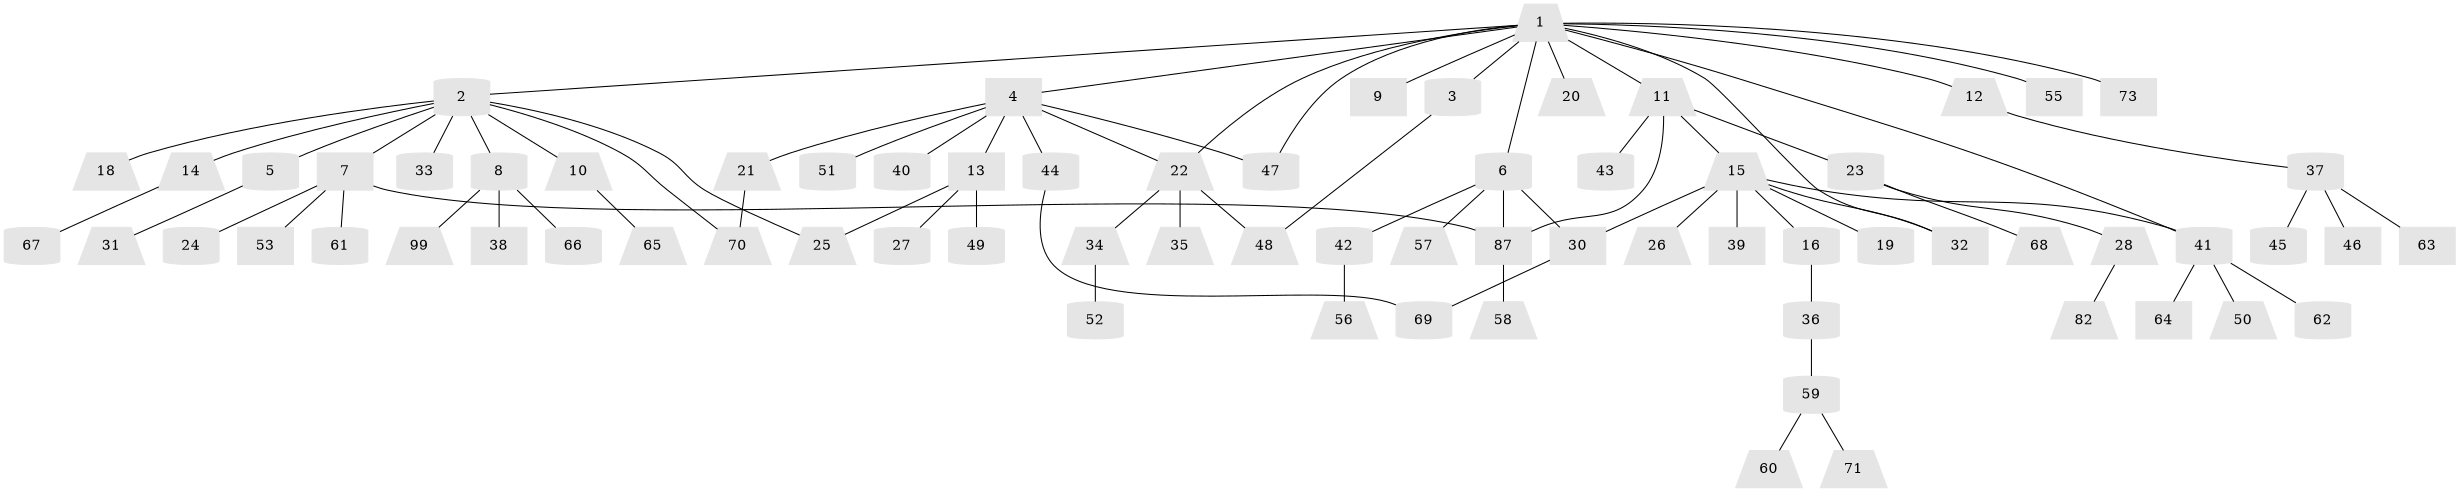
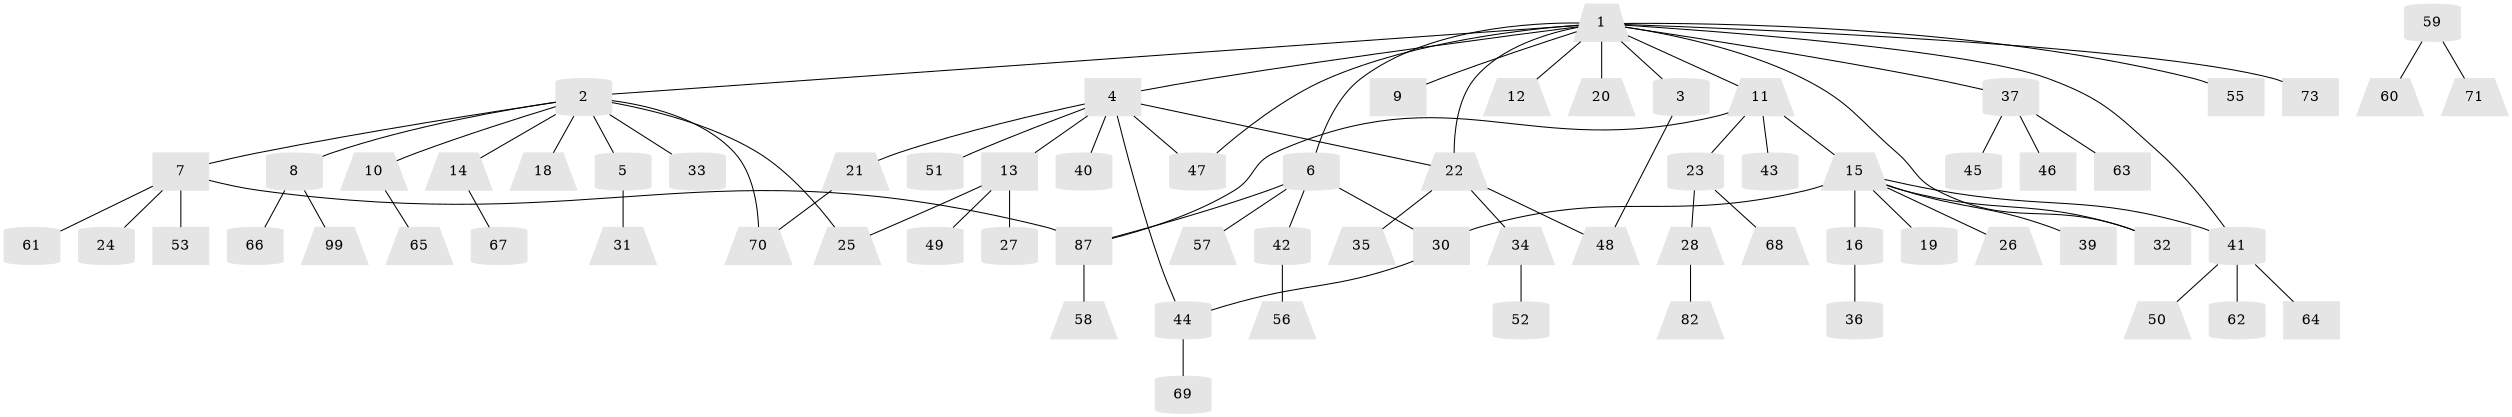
(2146, 146) -> (1805, 56)
(499, 246) -> none
(1496, 285) -> (1312, 287)
(1811, 358) -> none
